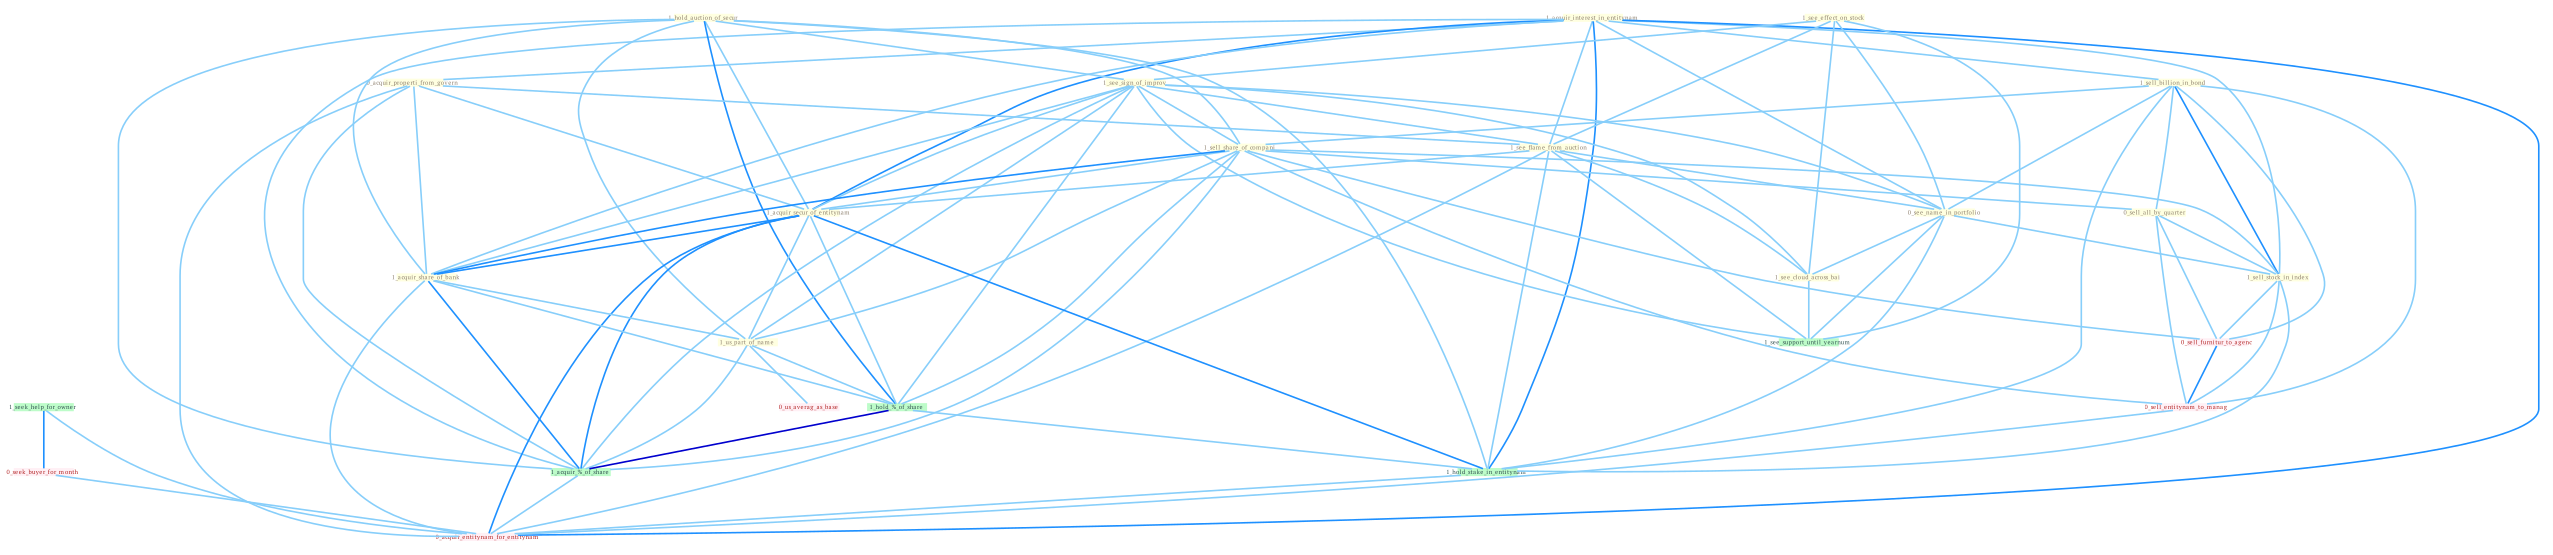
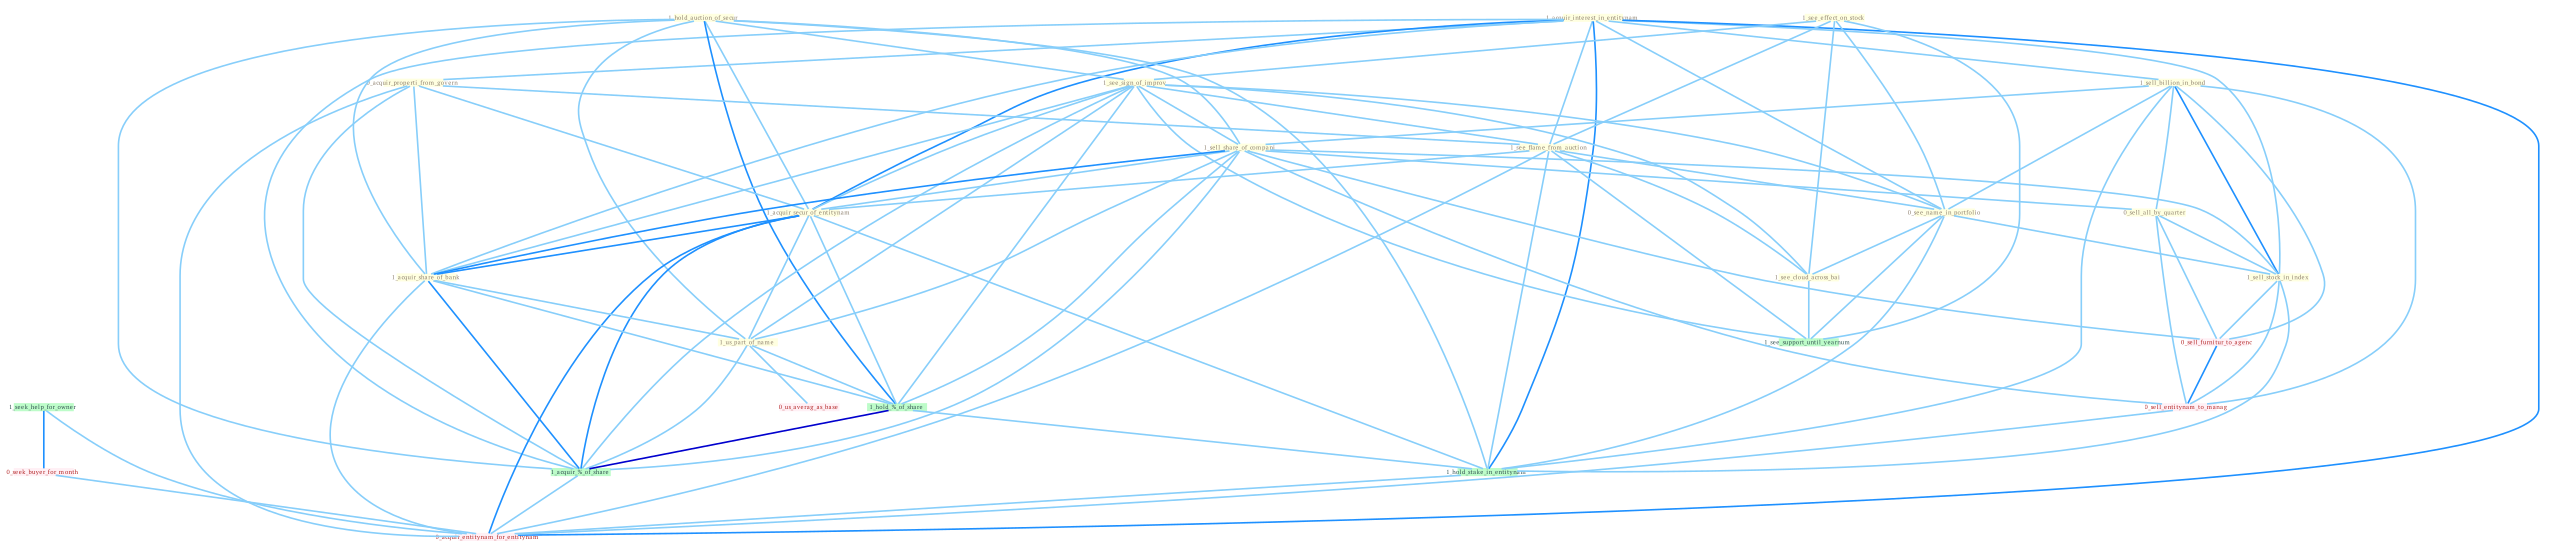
(1132, 336) -> (1132, 336)
